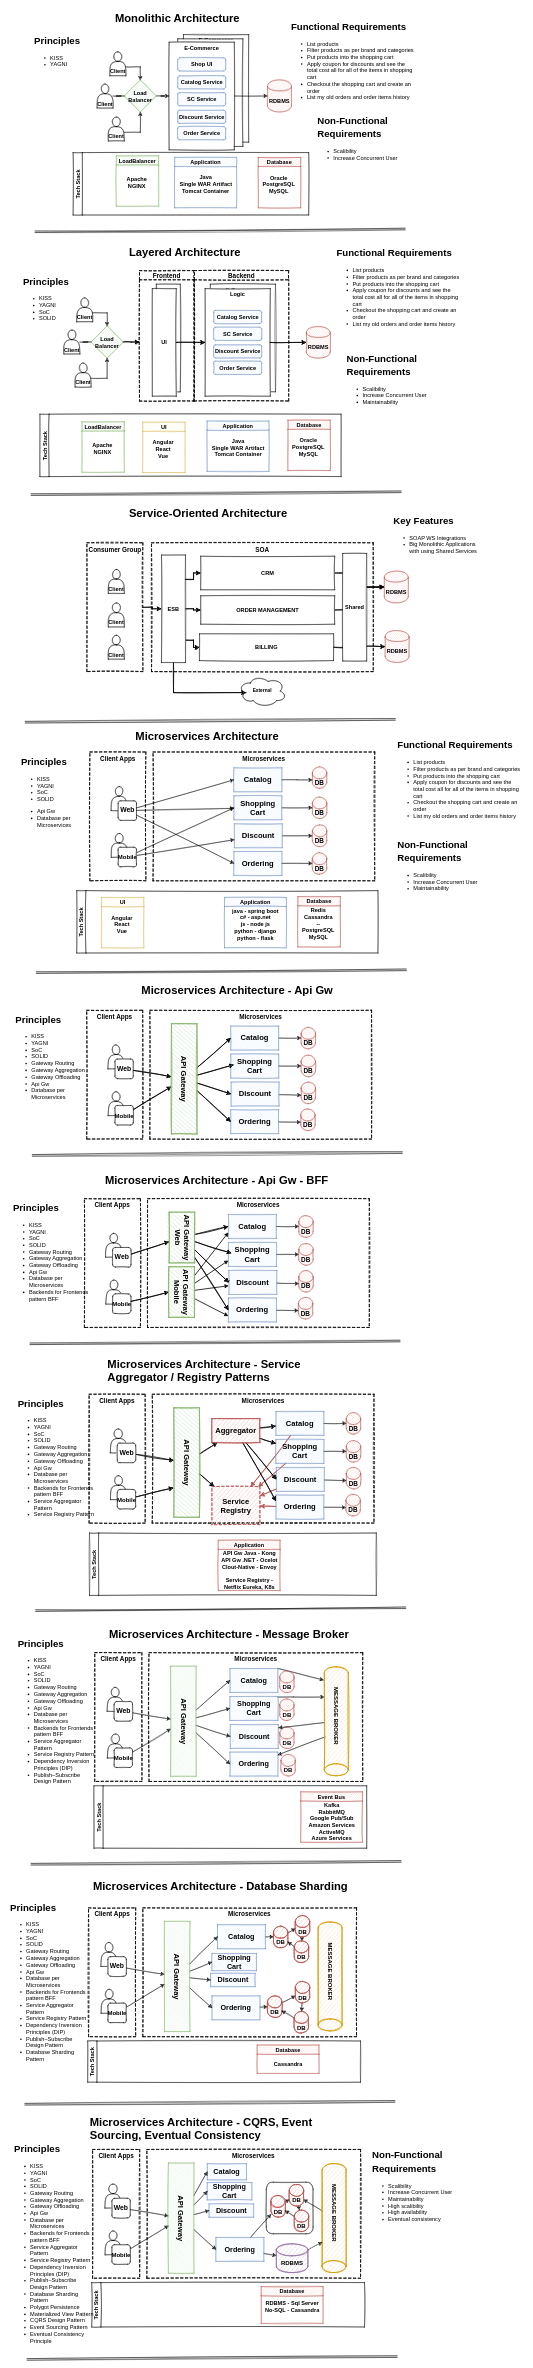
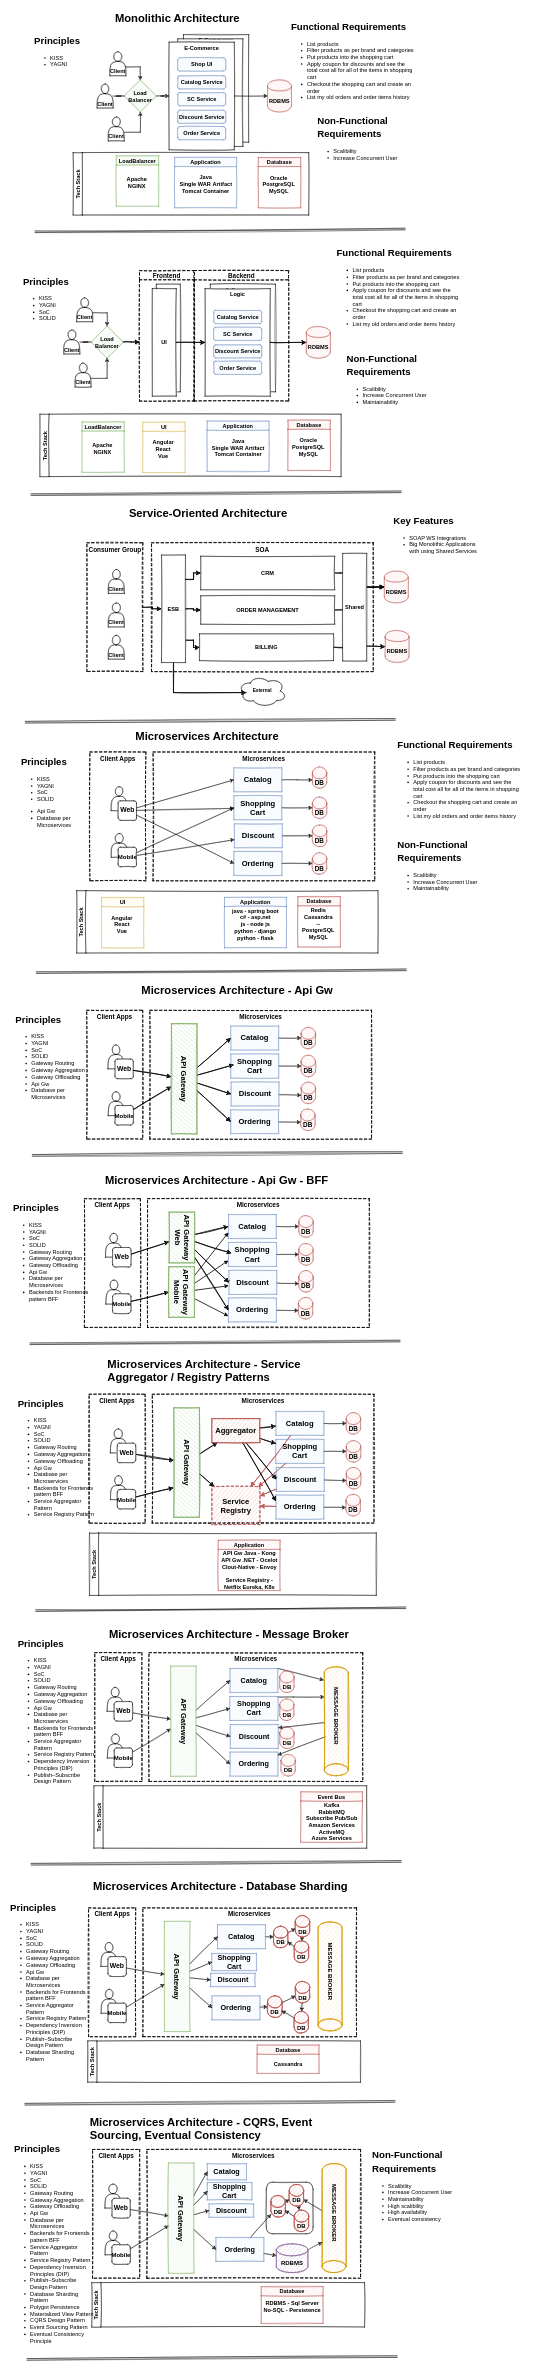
(202, 252) -> none
(332, 1822) -> (332, 1822)
(292, 2307) -> (292, 2307)
